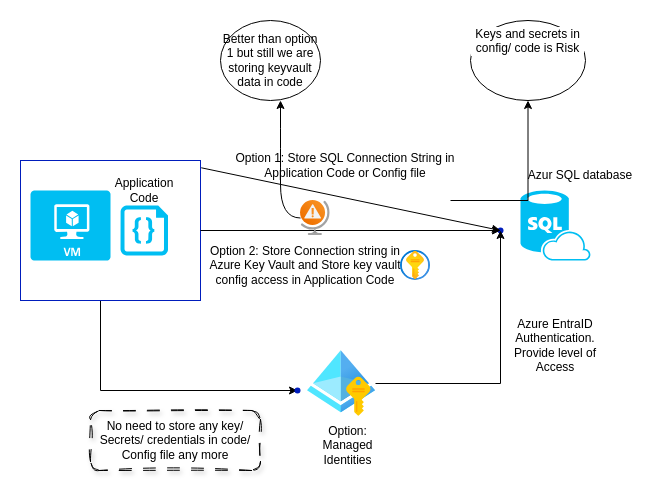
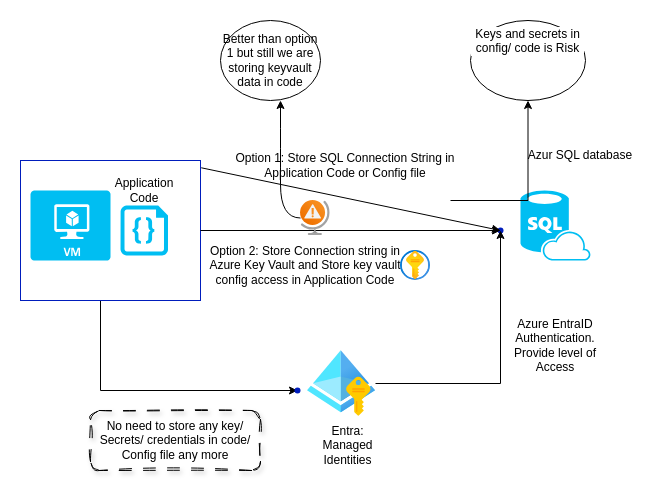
(581, 176) -> (581, 156)
(348, 446) -> (348, 446)
